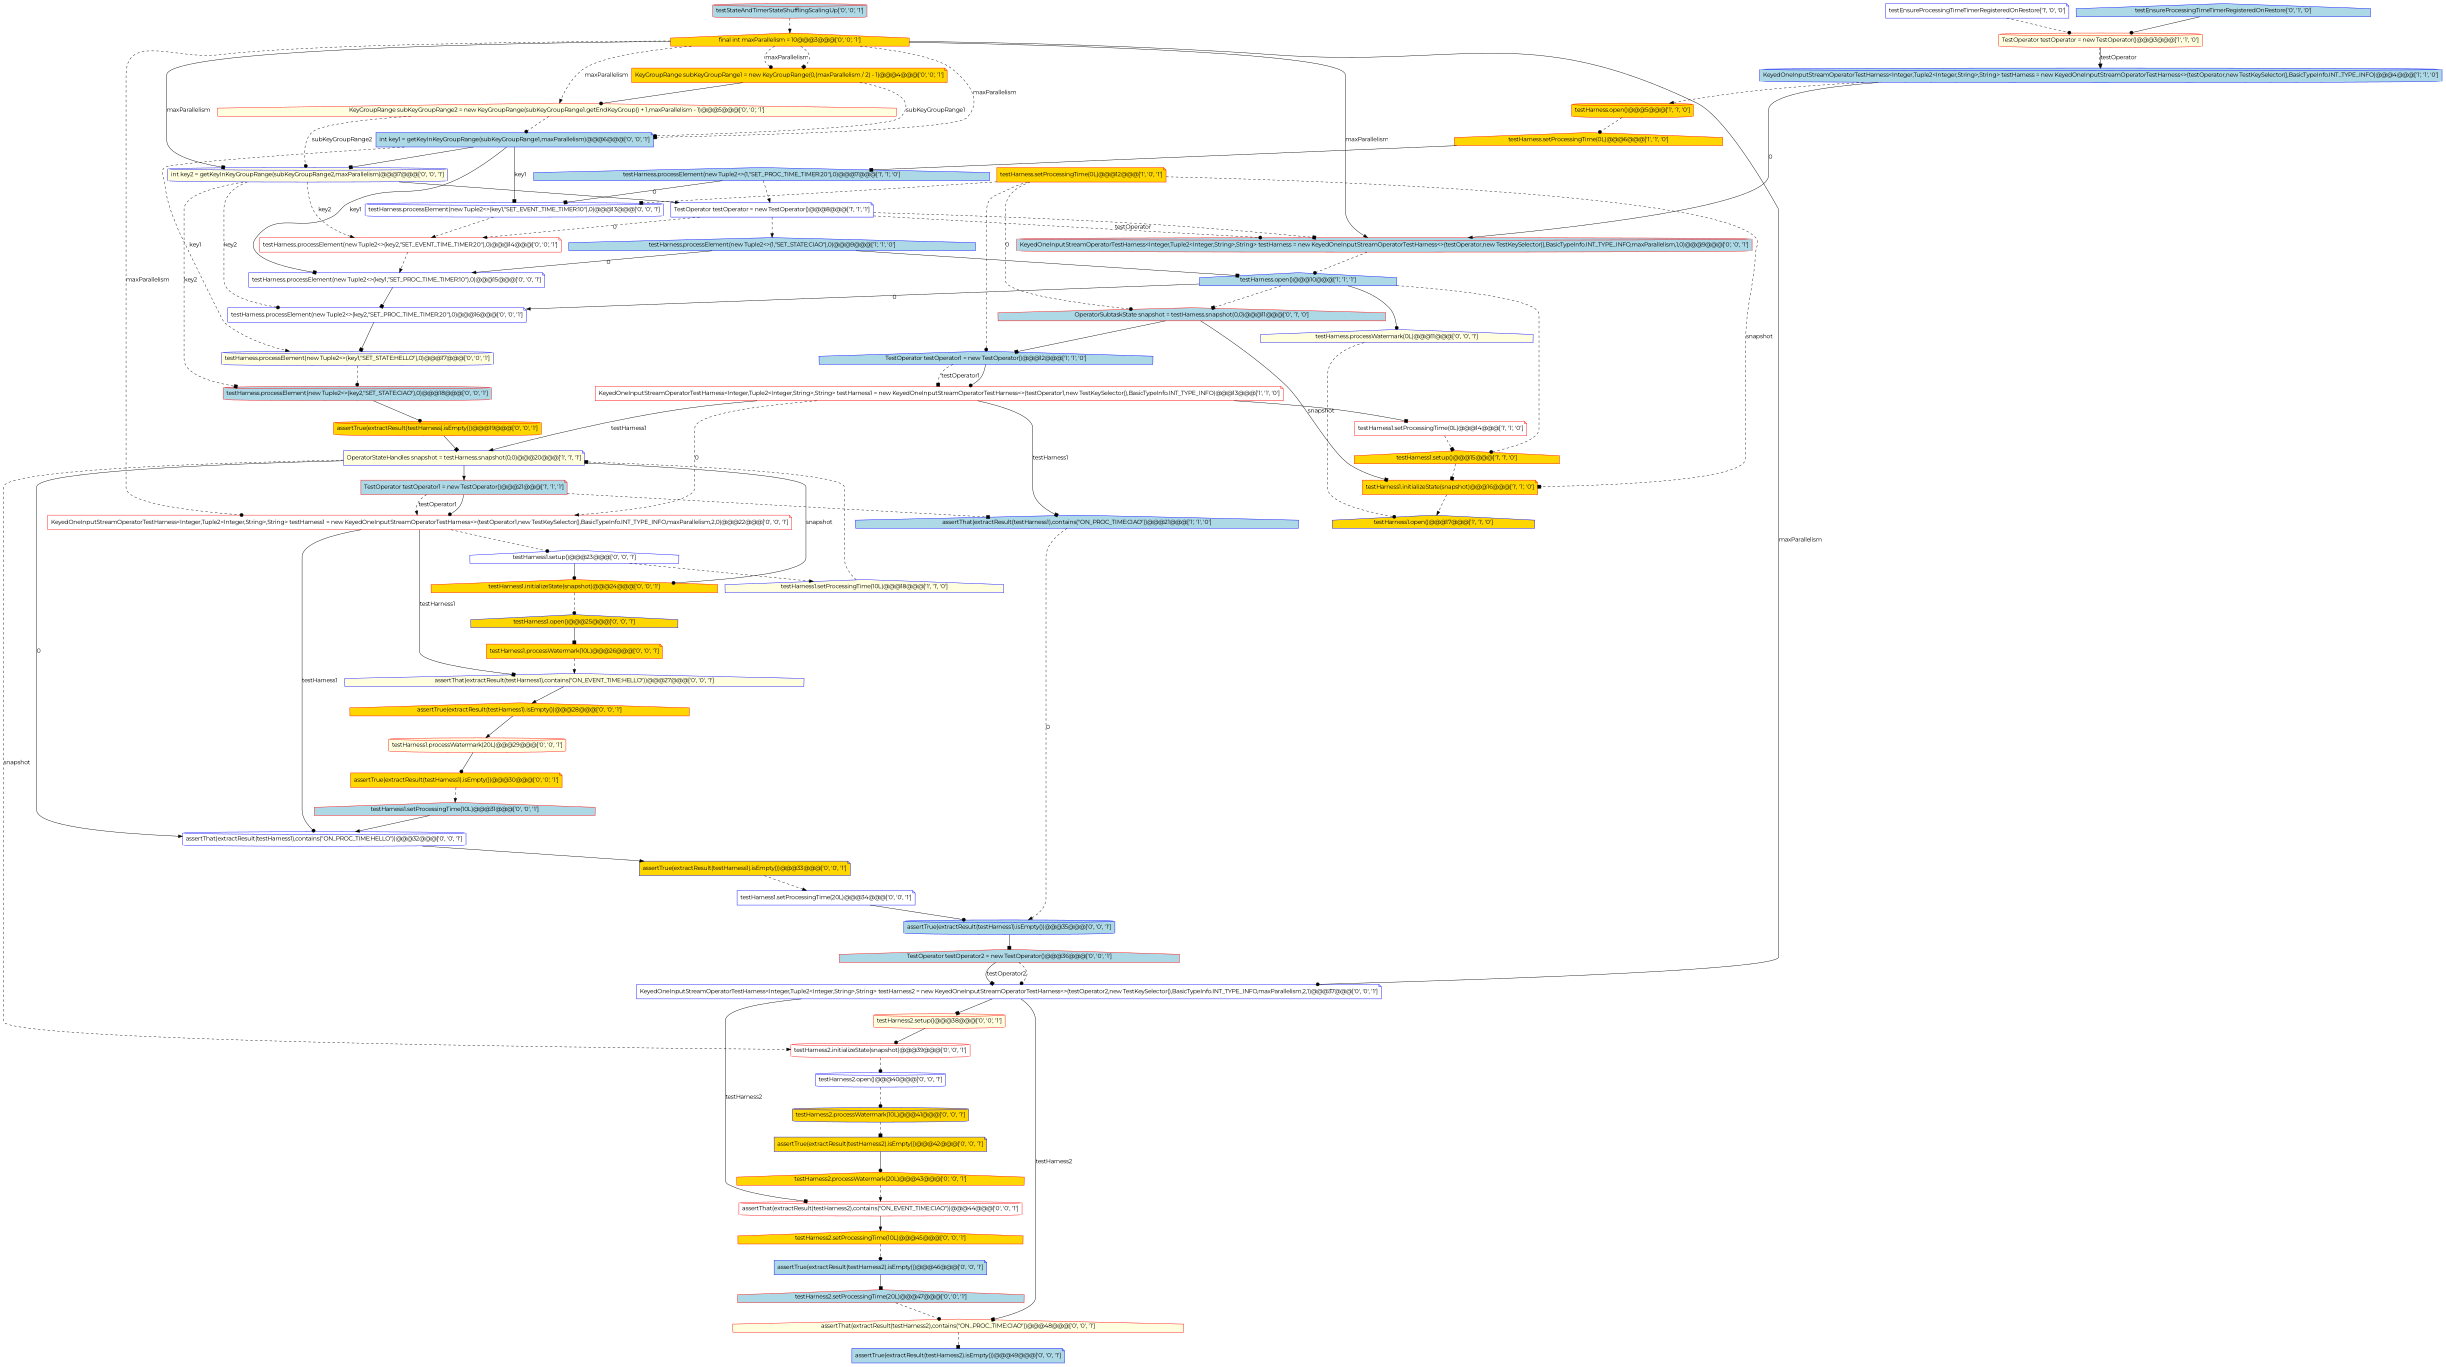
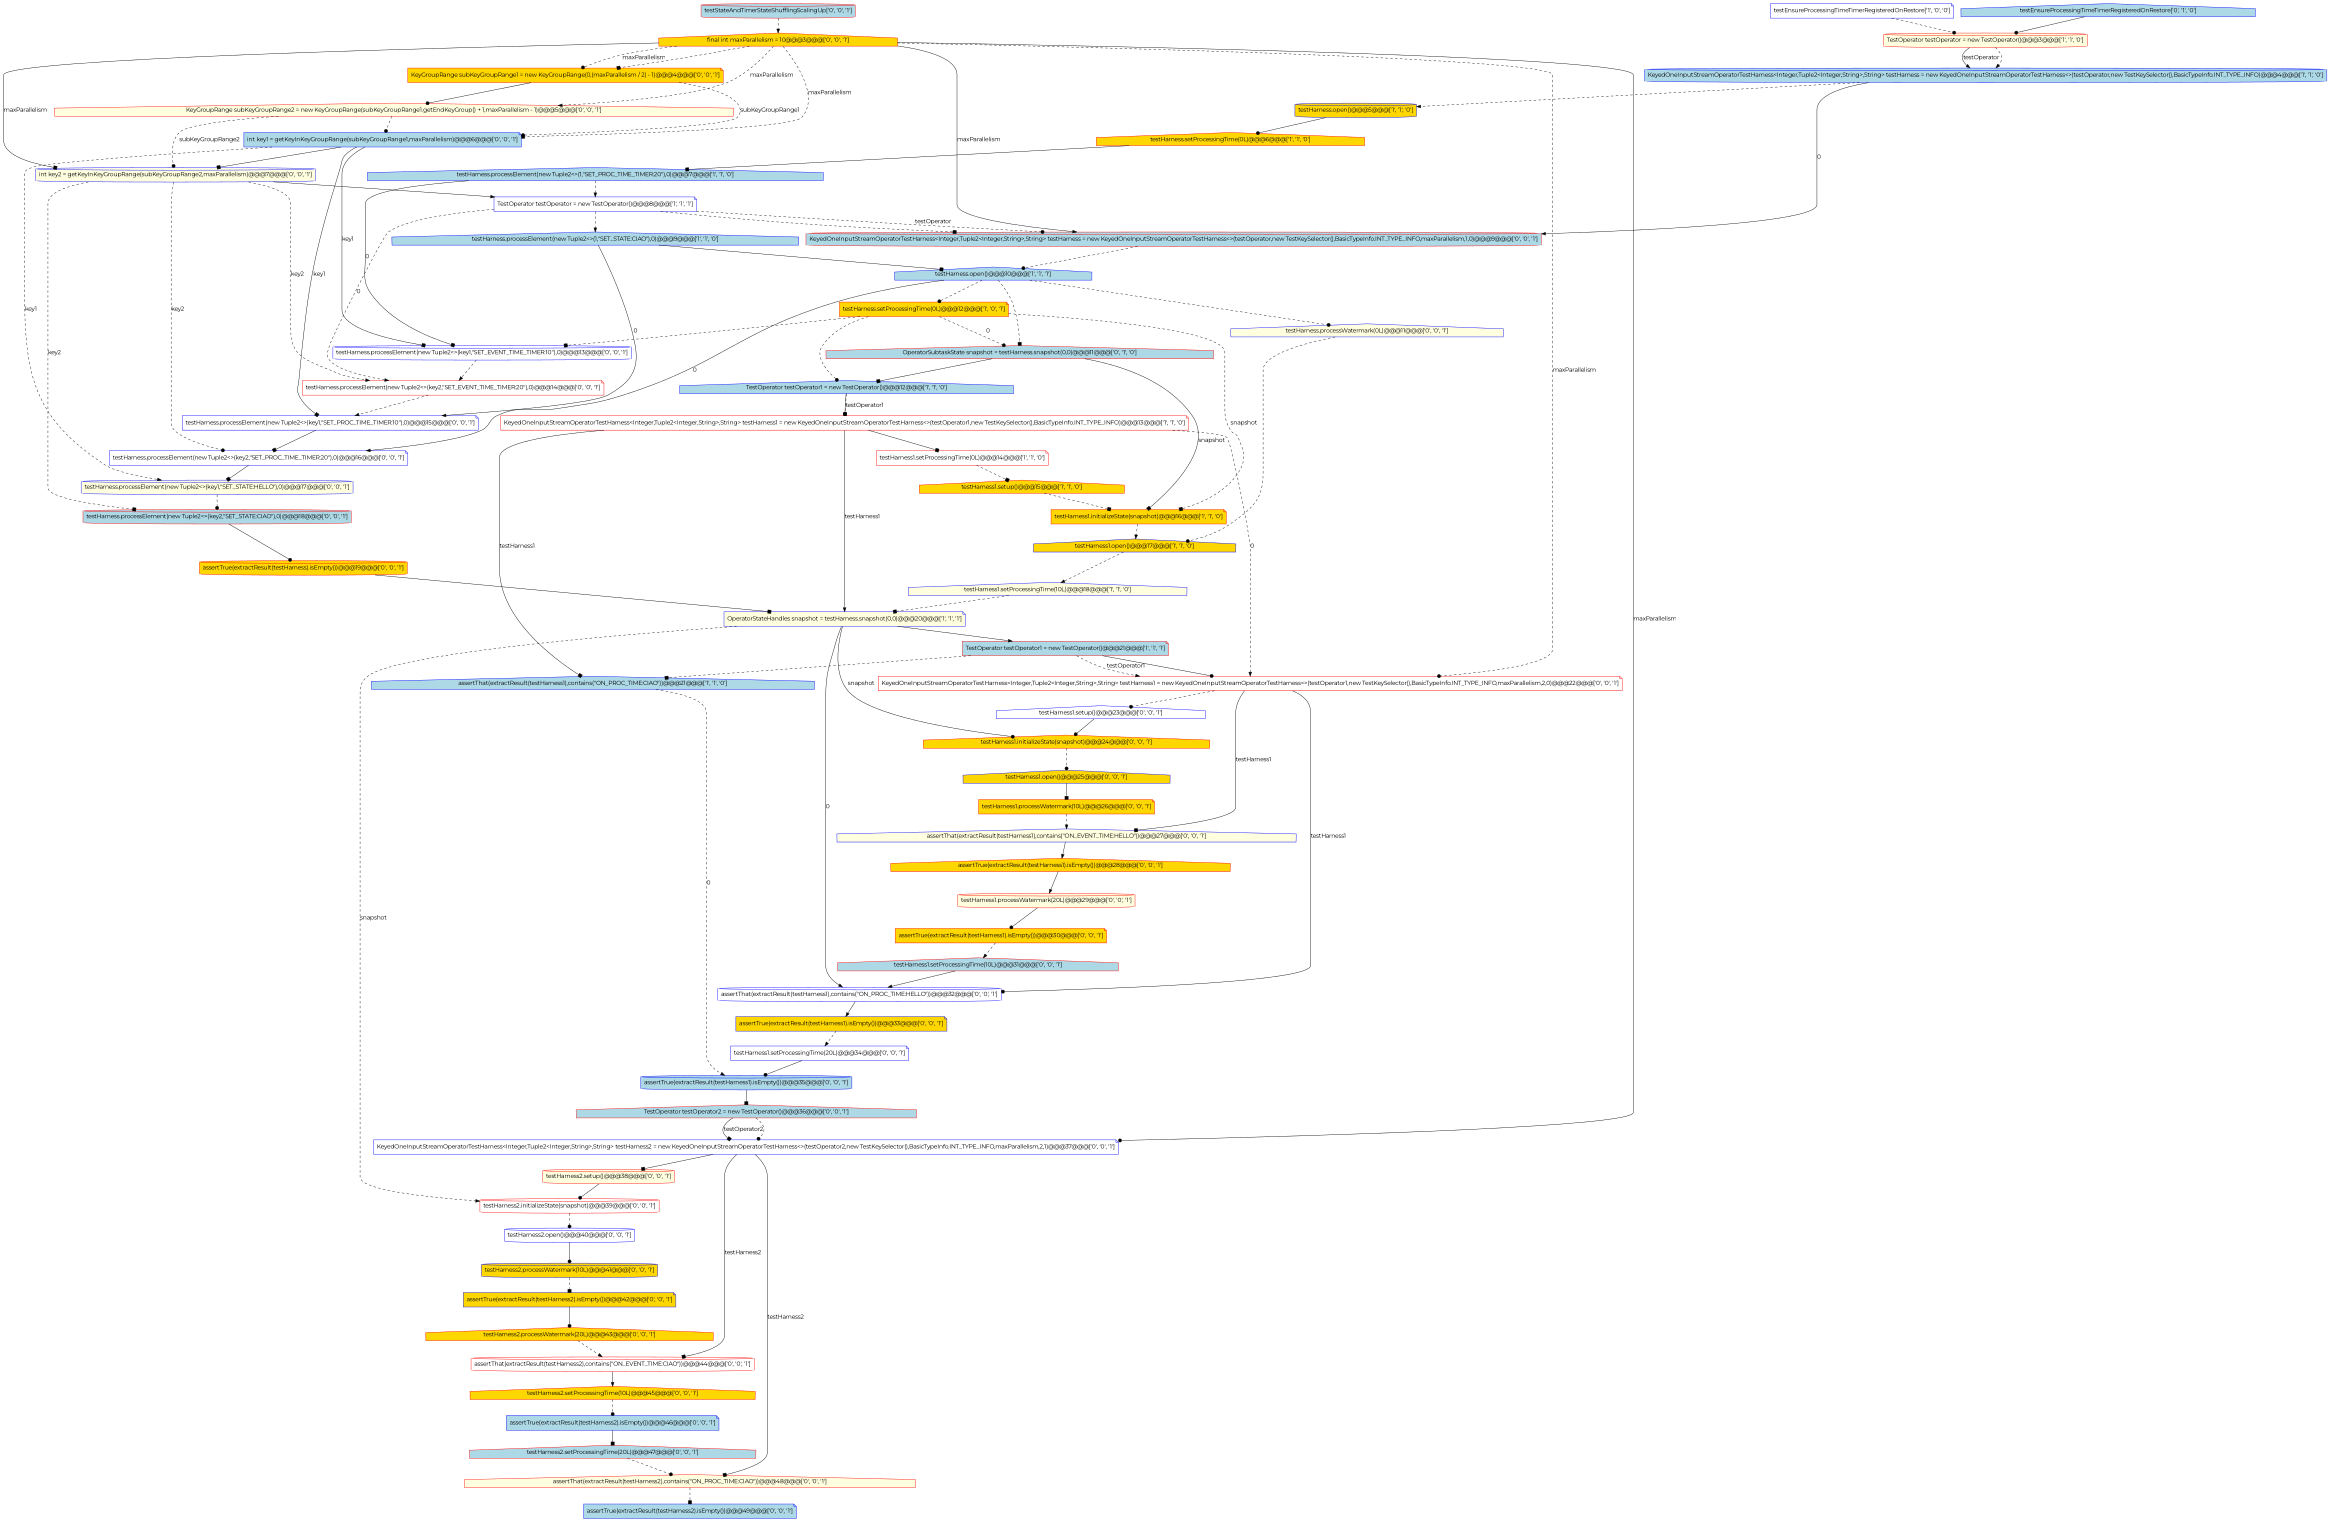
(1632, 110) -> (1356, 110)
(1612, 124) -> (1293, 125)
(1379, 299) -> (1178, 302)
(1539, 325) -> (962, 290)
(720, 572) -> (1094, 567)
(880, 1096) -> (570, 1251)
